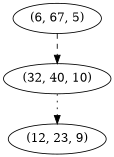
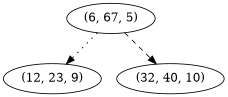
(57, 105) -> (85, 45)
